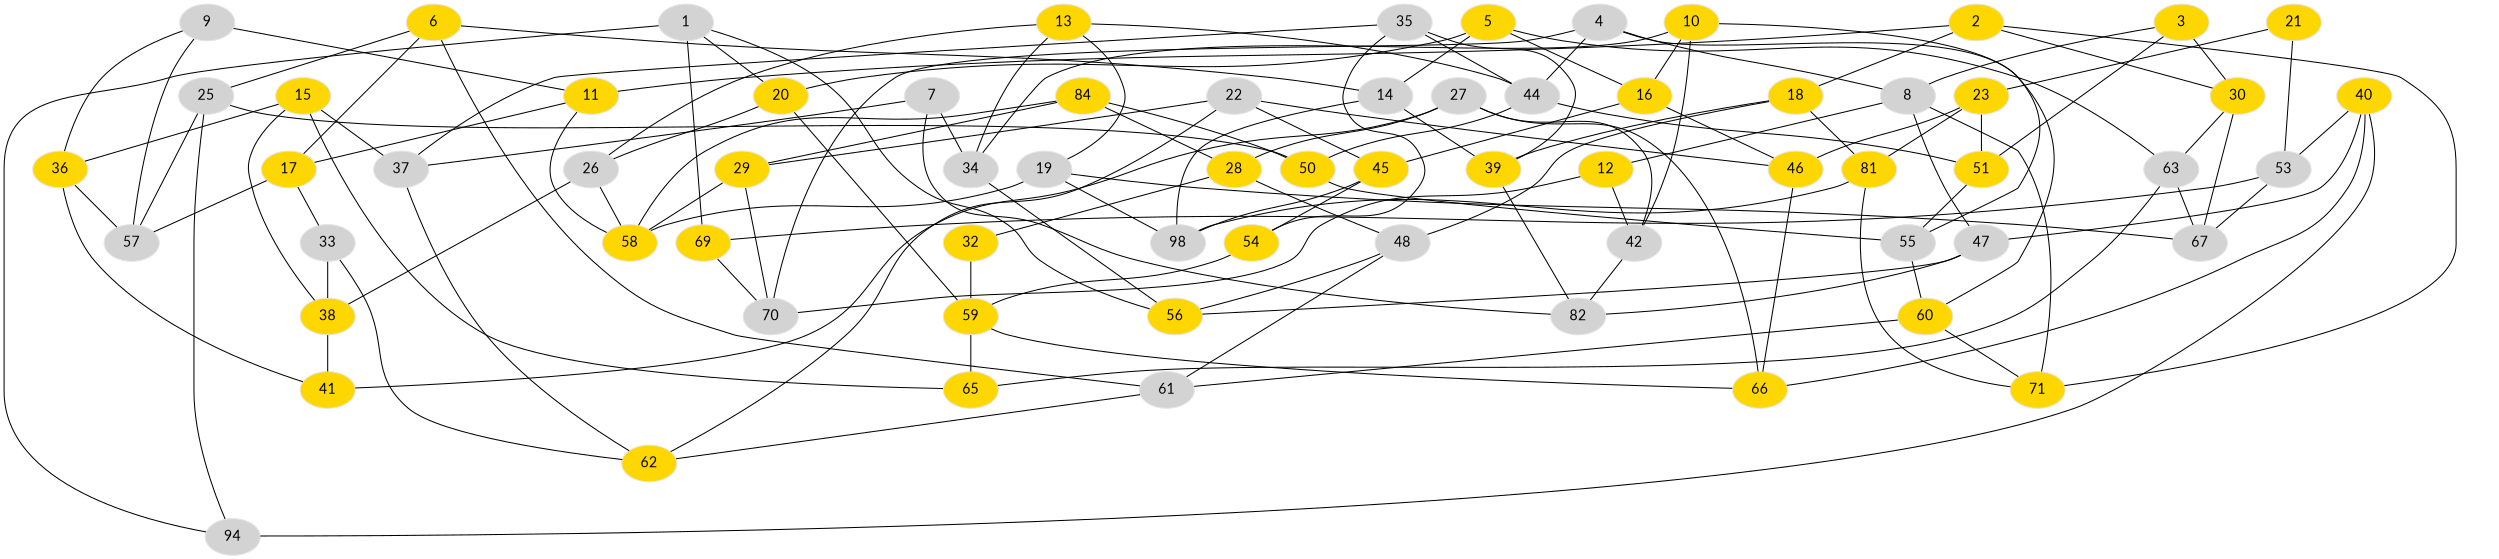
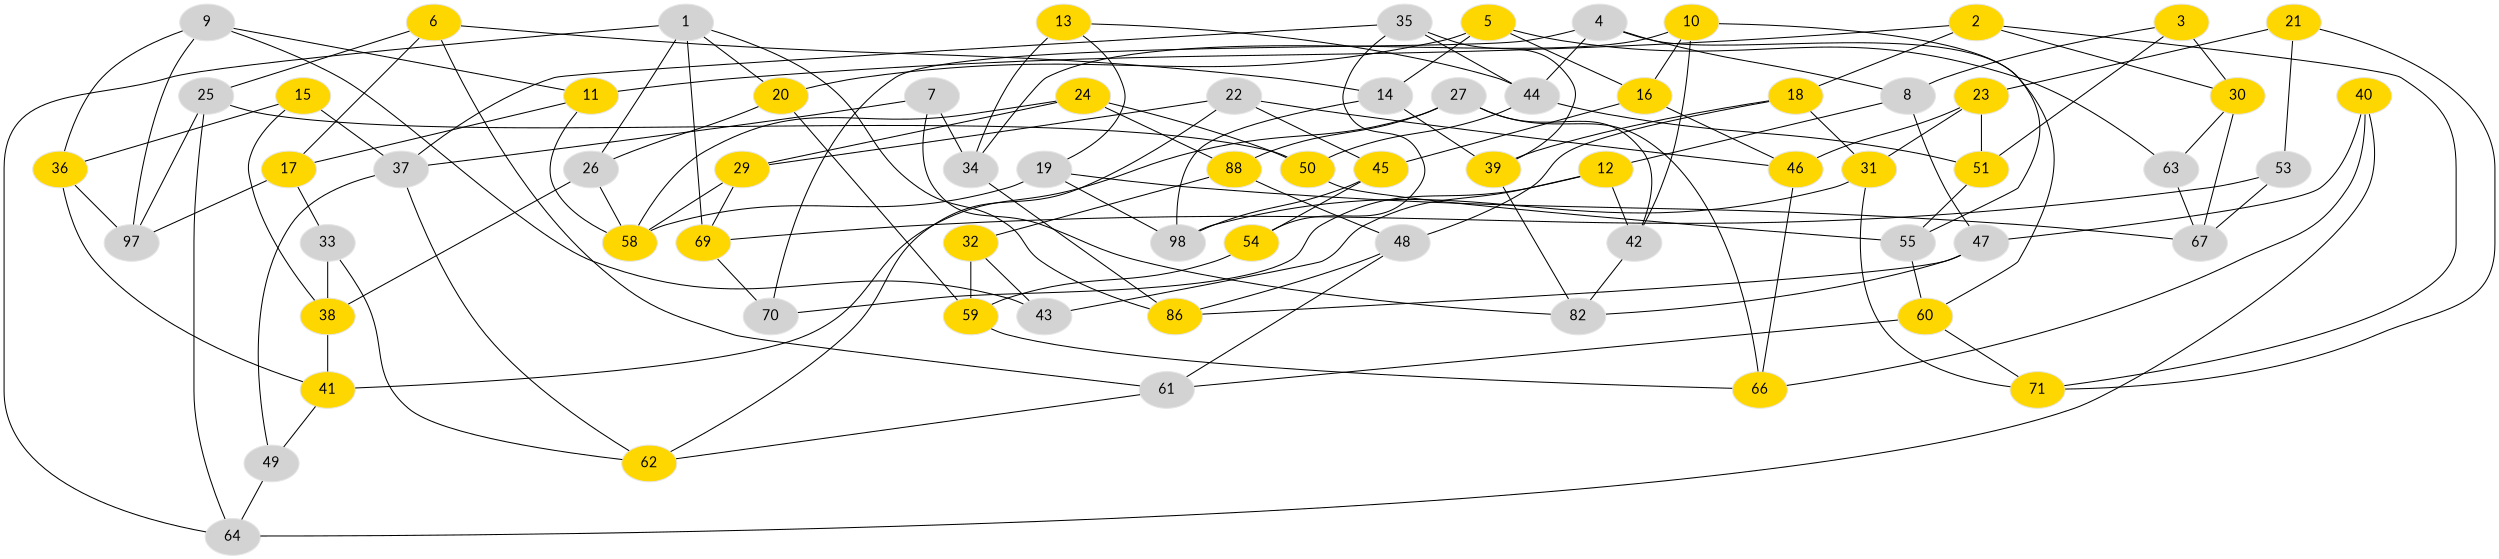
(768, 70) -> (640, 96)
(1083, 96) -> (1083, 96)
(2324, 133) -> none
(1234, 169) -> (1234, 169)
(1869, 169) -> (1869, 169)
(2038, 194) -> (2451, 308)
(132, 243) -> (132, 243)
(757, 246) -> (723, 205)
none -> (1044, 316)
(1175, 316) -> (1175, 316)
(971, 390) -> none
none -> (272, 463)
(233, 537) -> (233, 537)
